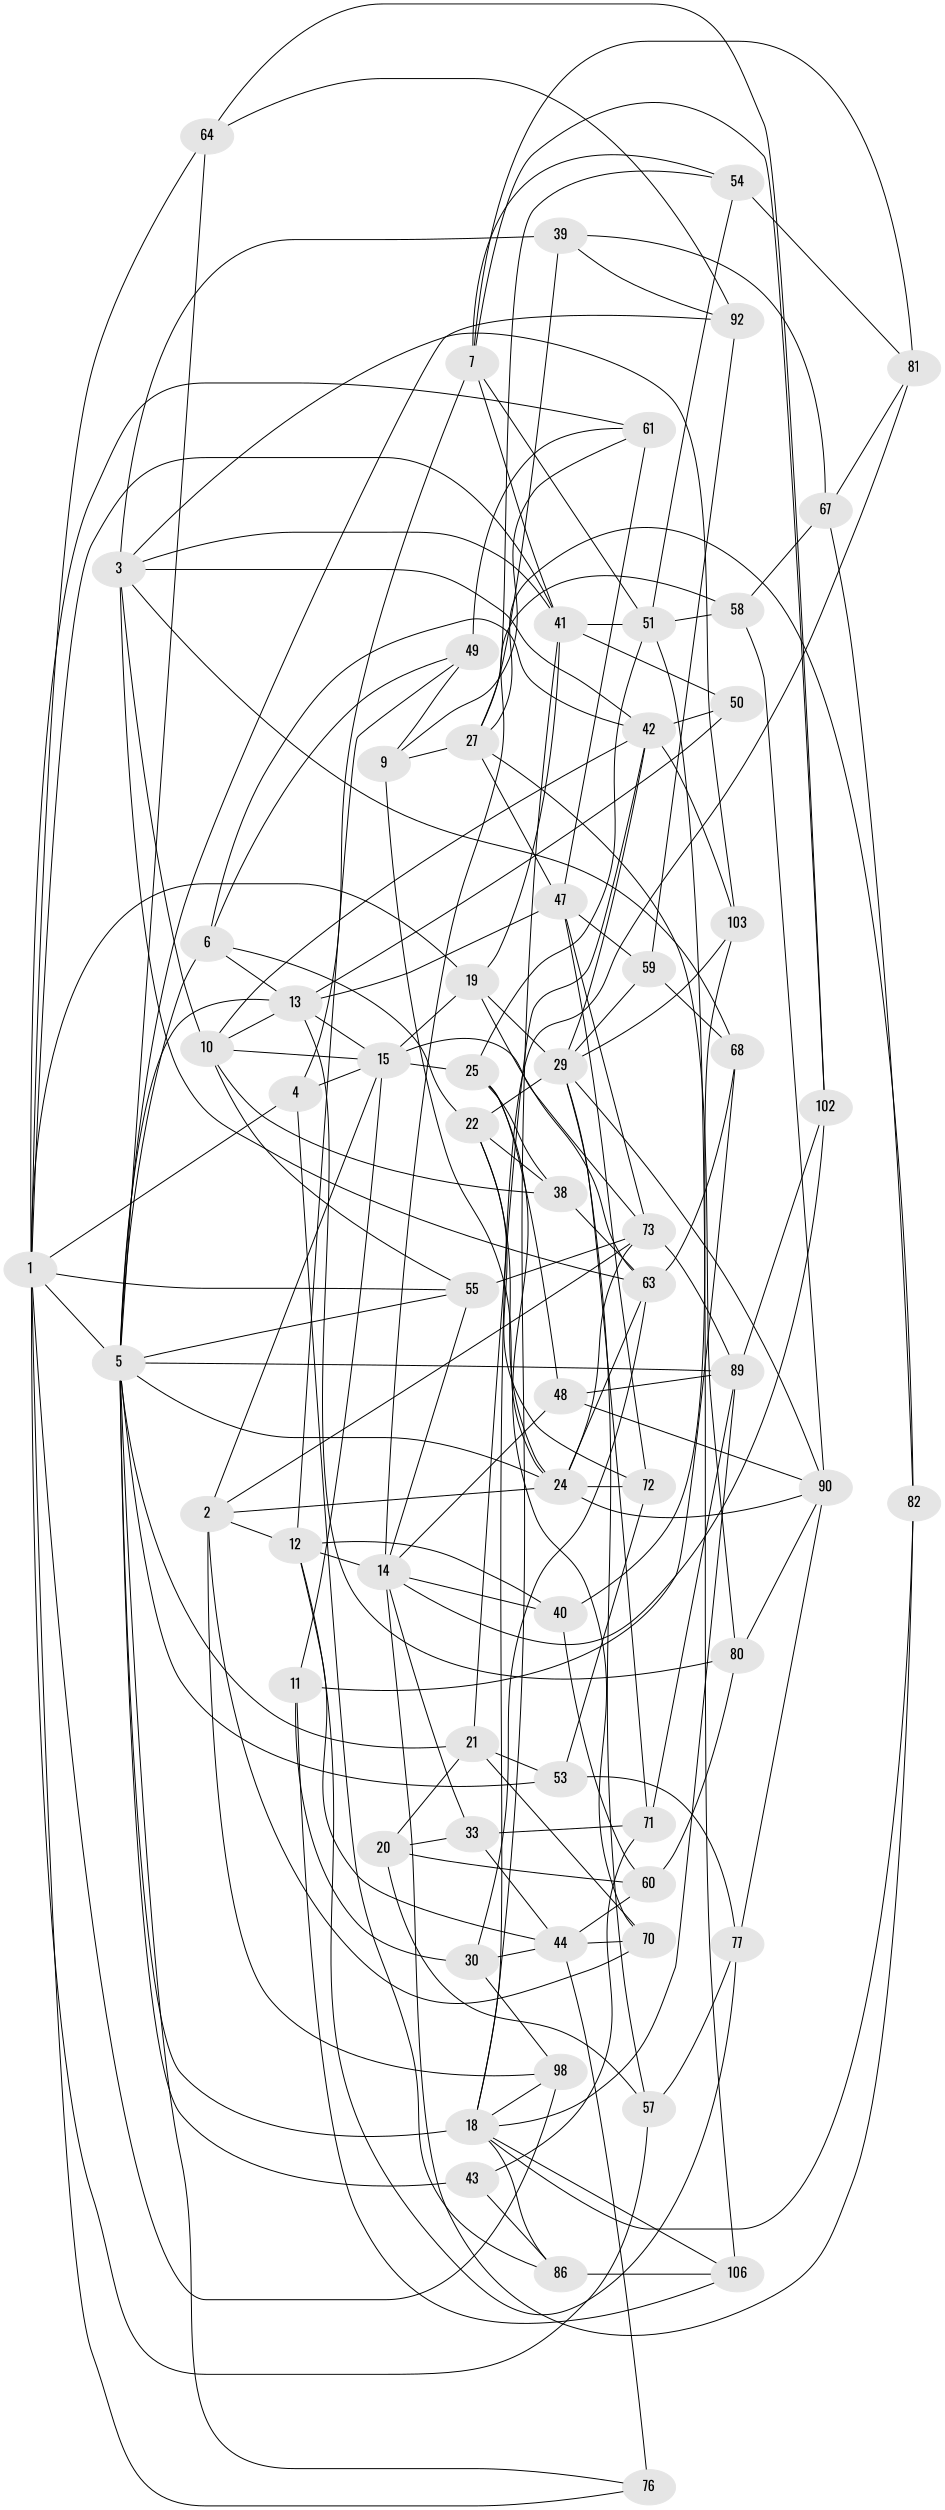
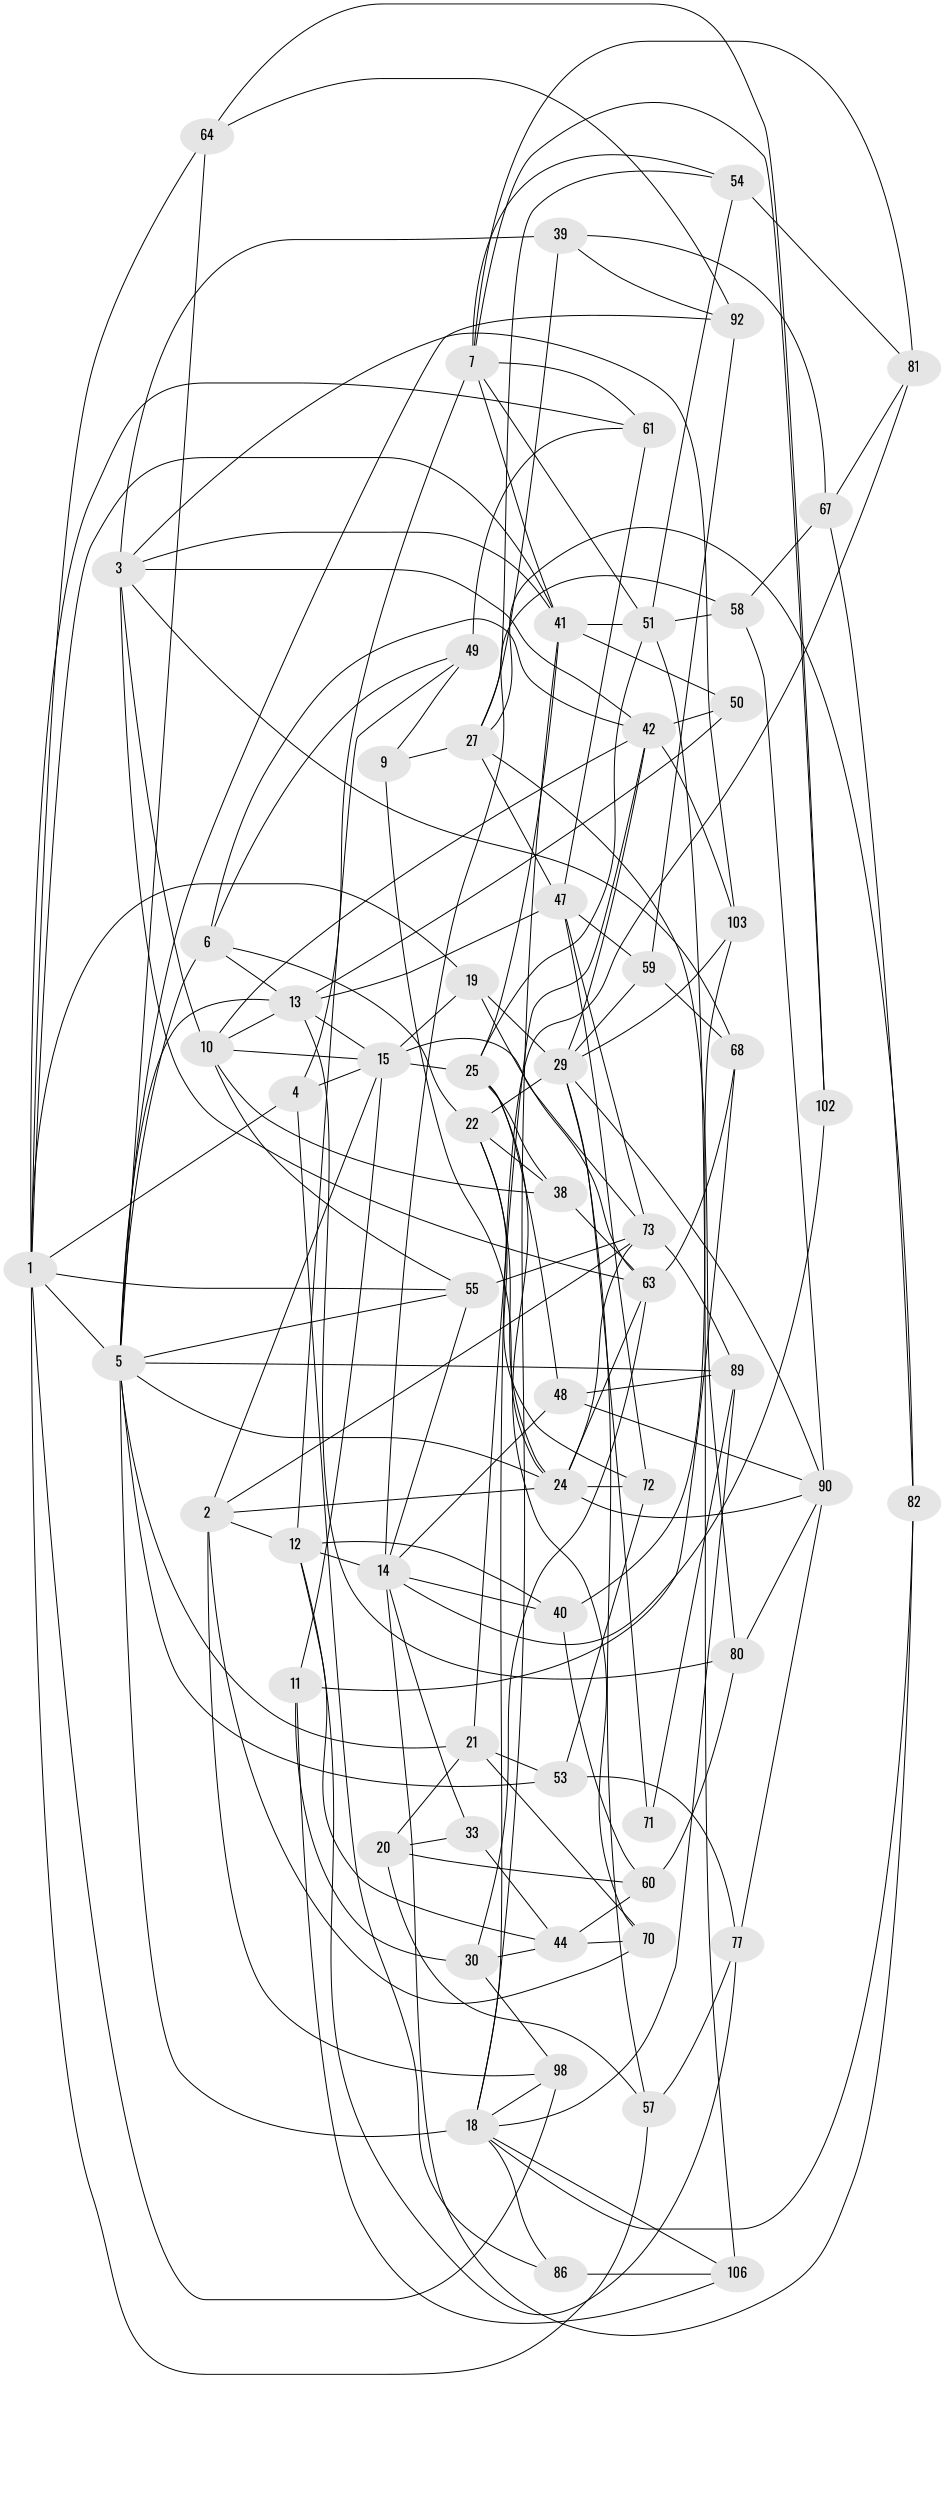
(517, 529) -> (573, 374)
(526, 875) -> (527, 883)
(782, 1240) -> none
(561, 1829) -> none
(472, 2180) -> none
(649, 2487) -> none
